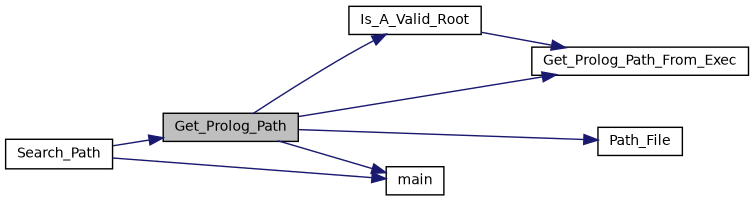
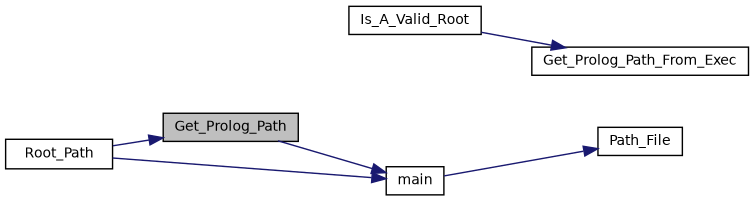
(312, 76) -> none
(420, 97) -> none
(441, 135) -> (514, 164)
(59, 154) -> (59, 154)
